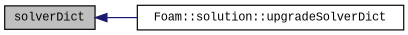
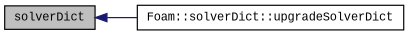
(271, 18) -> (271, 18)
